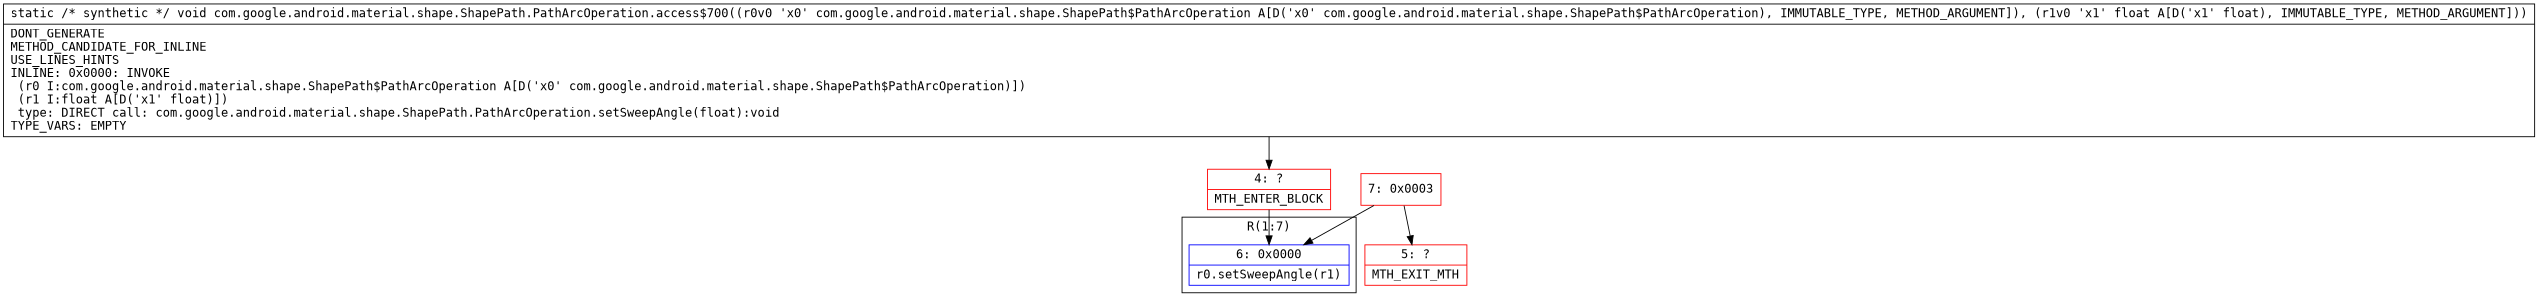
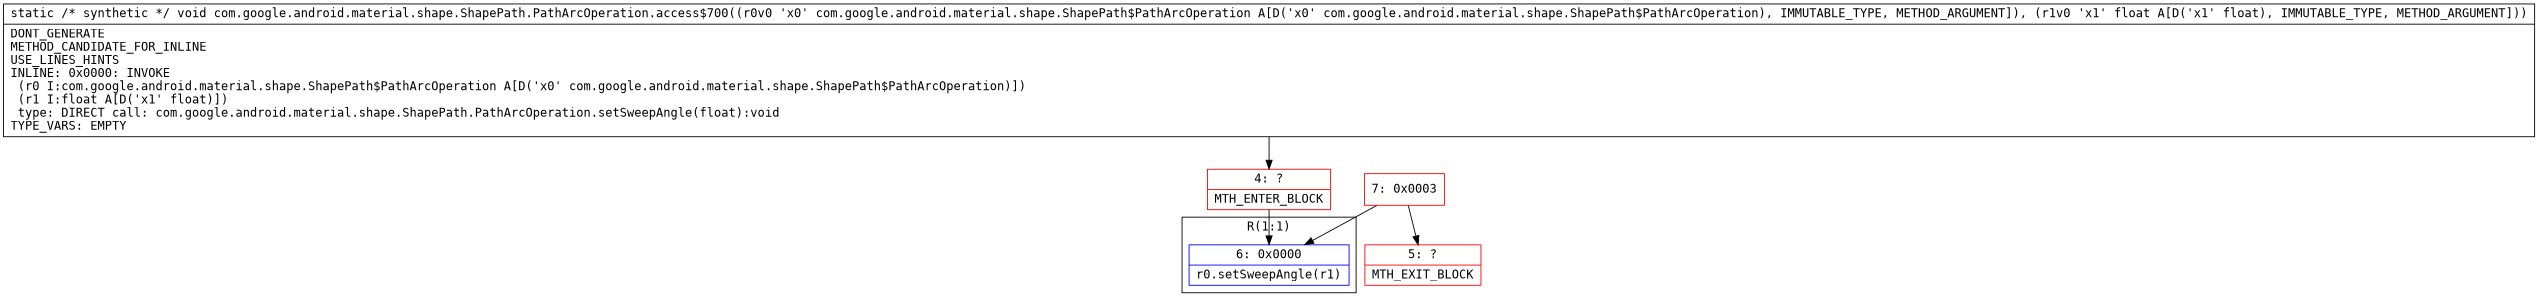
(1269, 227) -> (1269, 227)
(1416, 275) -> (1423, 275)
